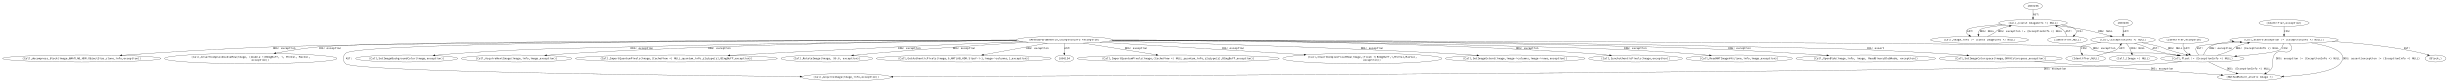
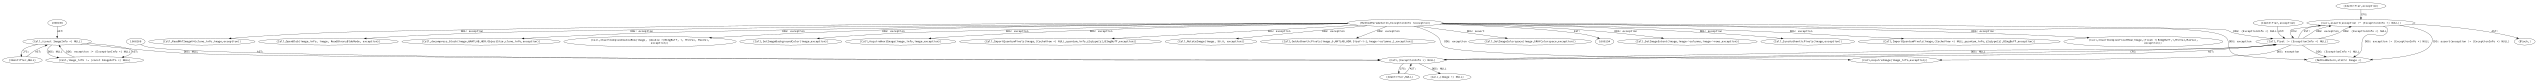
(2104, 48) -> (2255, 31)
none -> (1861, 55)
(350, 59) -> (1455, 42)
(2128, 68) -> (1880, 28)
